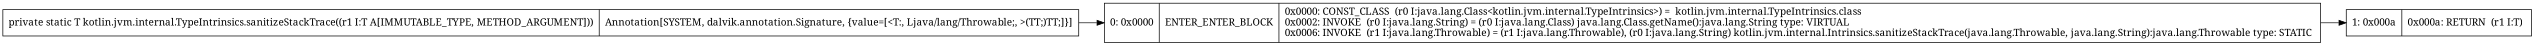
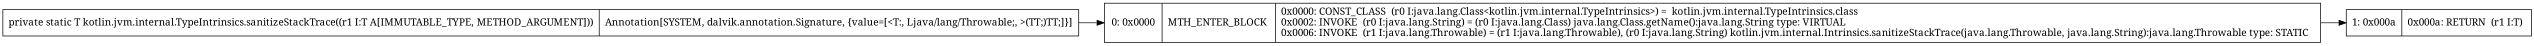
(1219, 22) -> (1217, 22)
